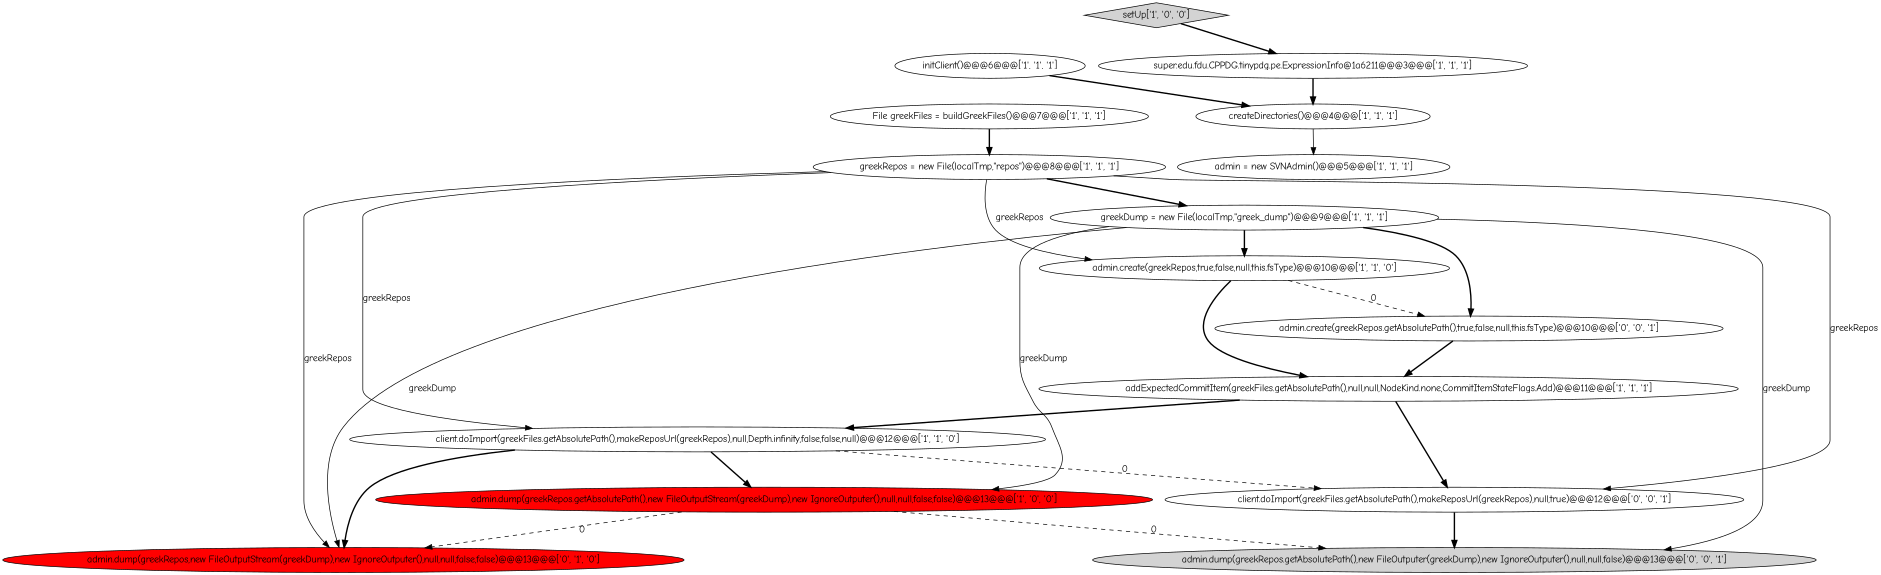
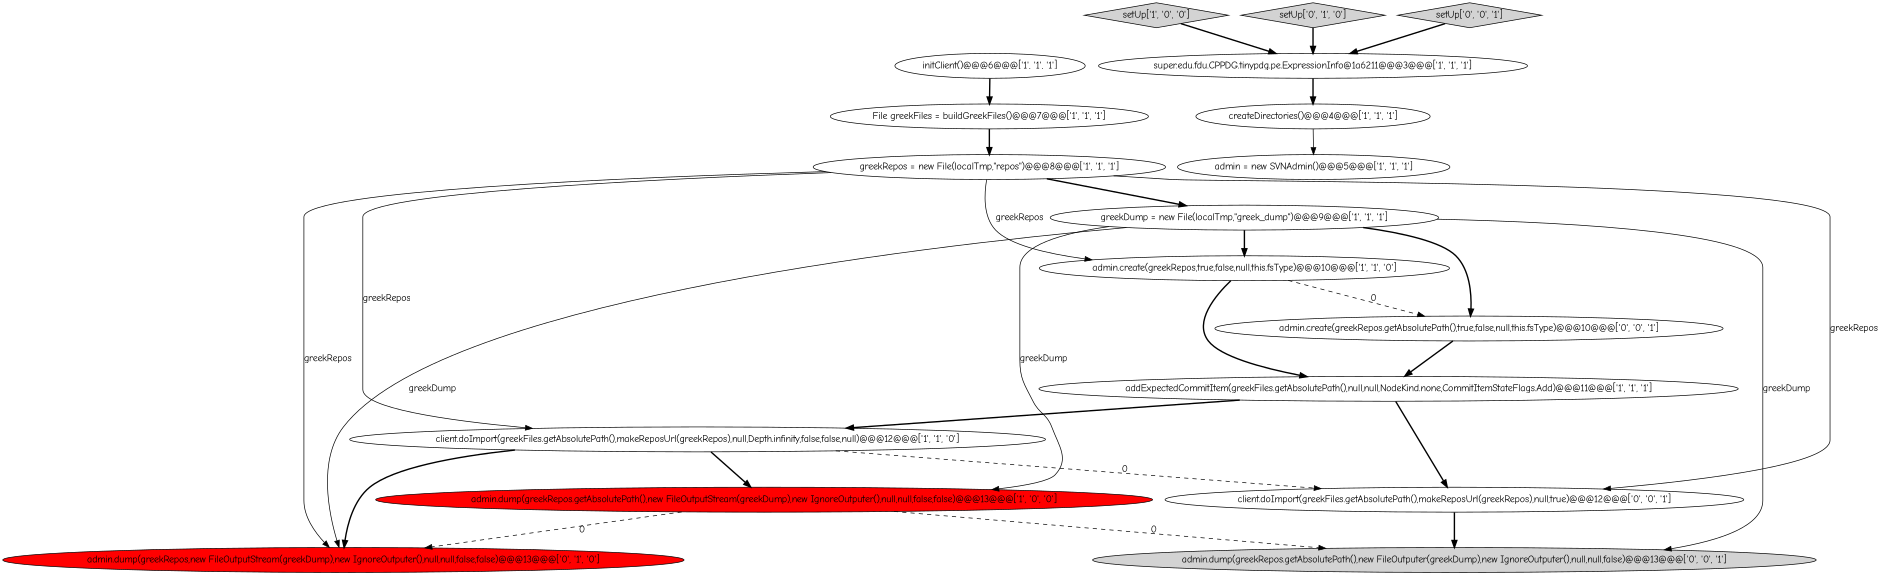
none -> (1313, 15)
none -> (1470, 15)
(1146, 90) -> (990, 88)
